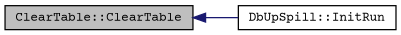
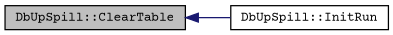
(99, 18) -> (95, 18)
